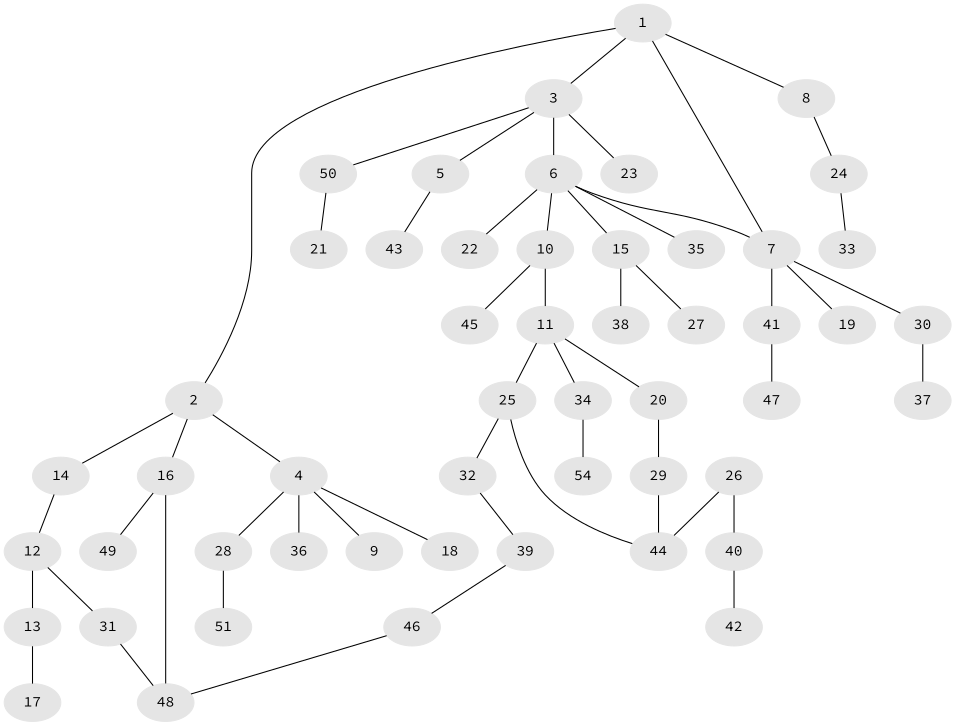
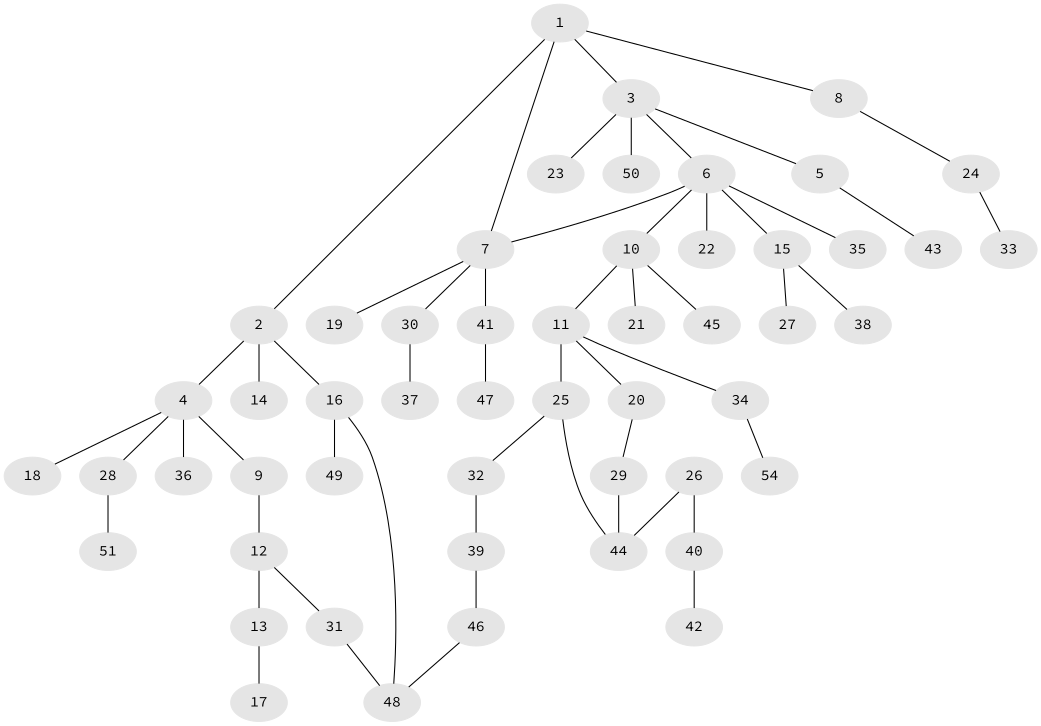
(324, 212) -> (634, 287)
(47, 514) -> (259, 514)
